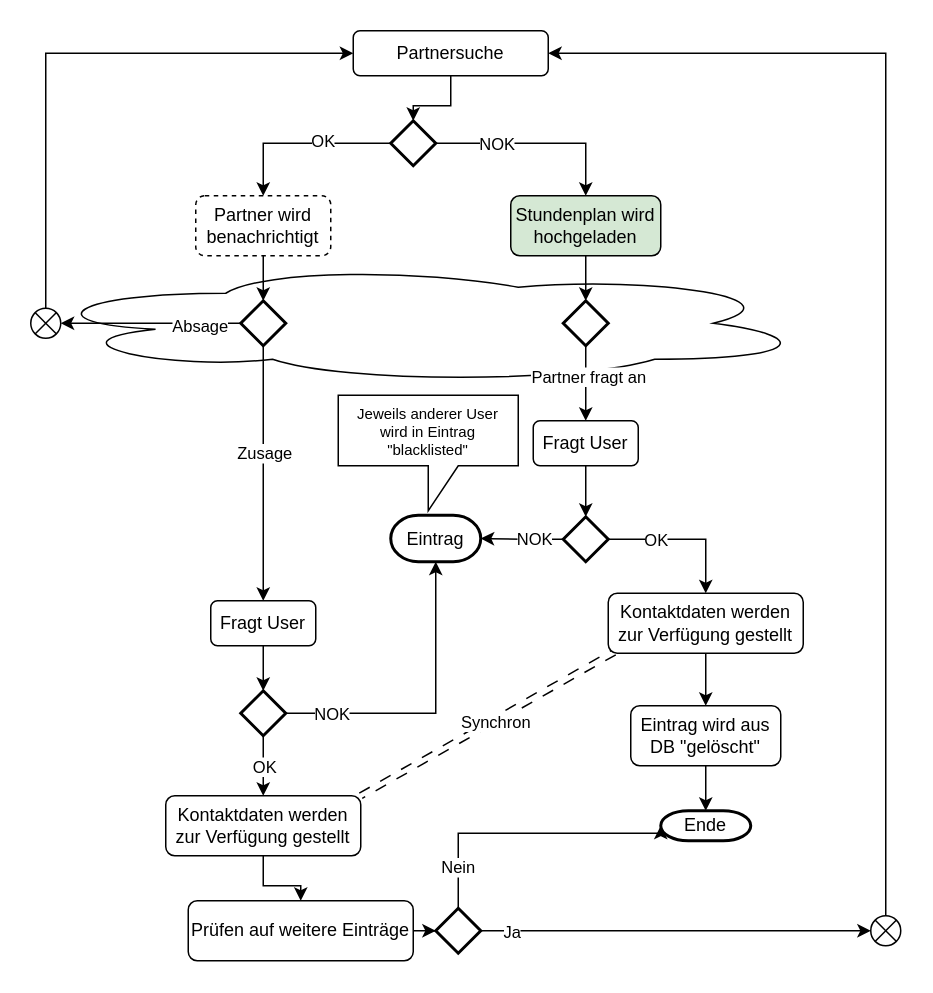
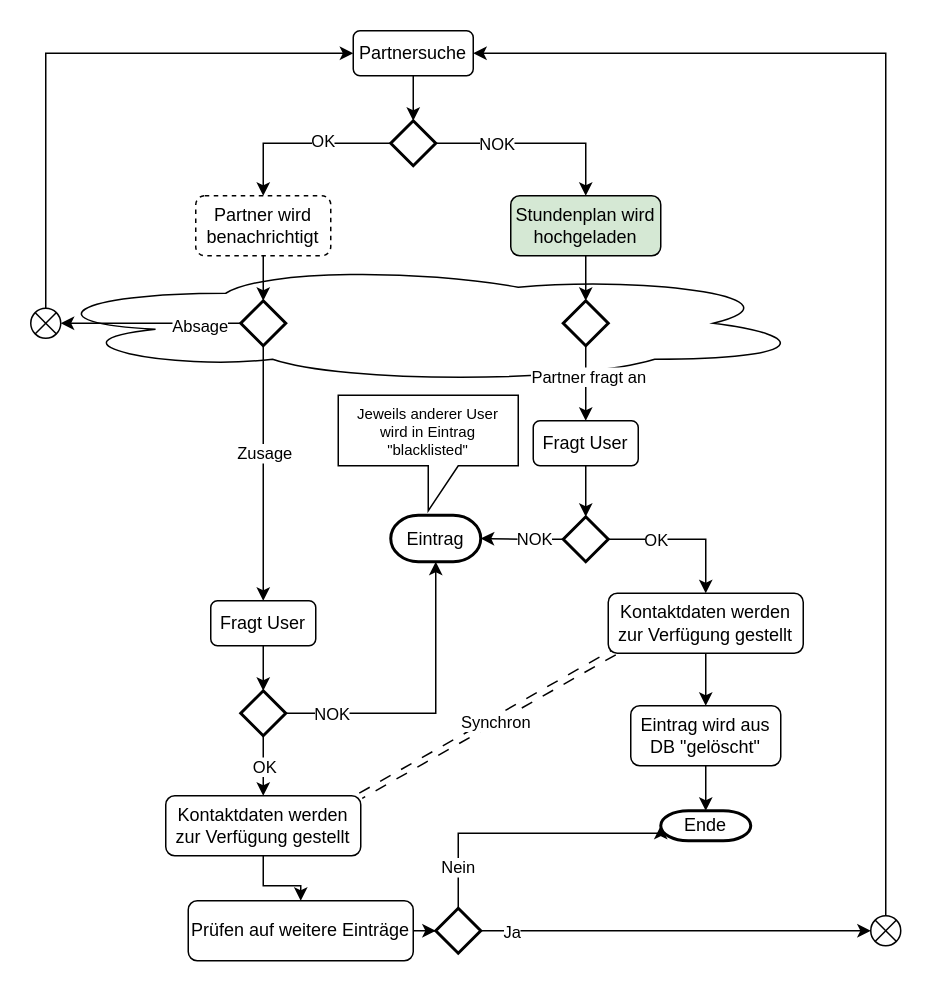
(451, 53) -> (413, 53)
